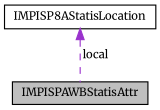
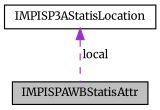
(80, 17) -> (80, 17)
